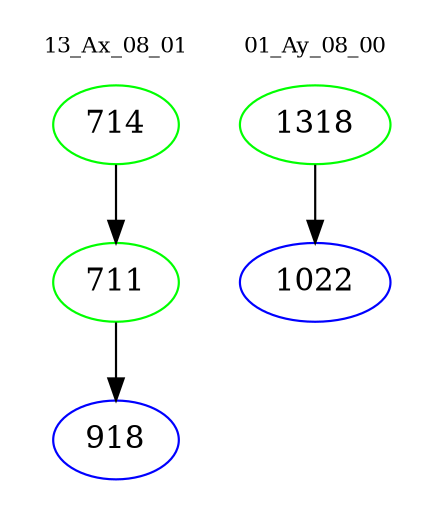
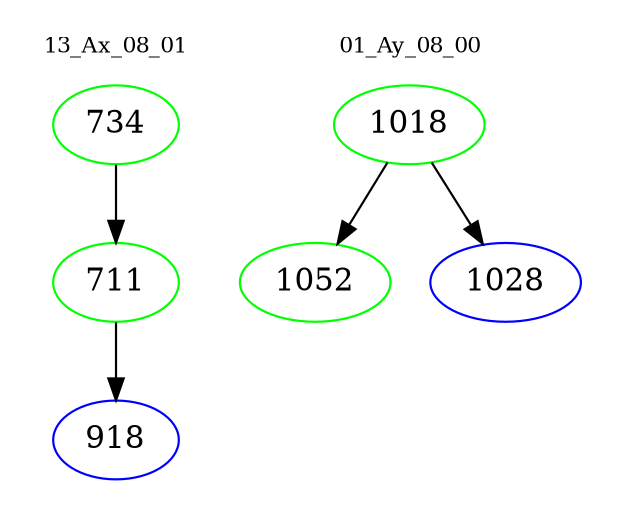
(116, 125) -> (116, 125)
(315, 125) -> (409, 125)
(315, 282) -> (506, 282)
none -> (315, 282)
